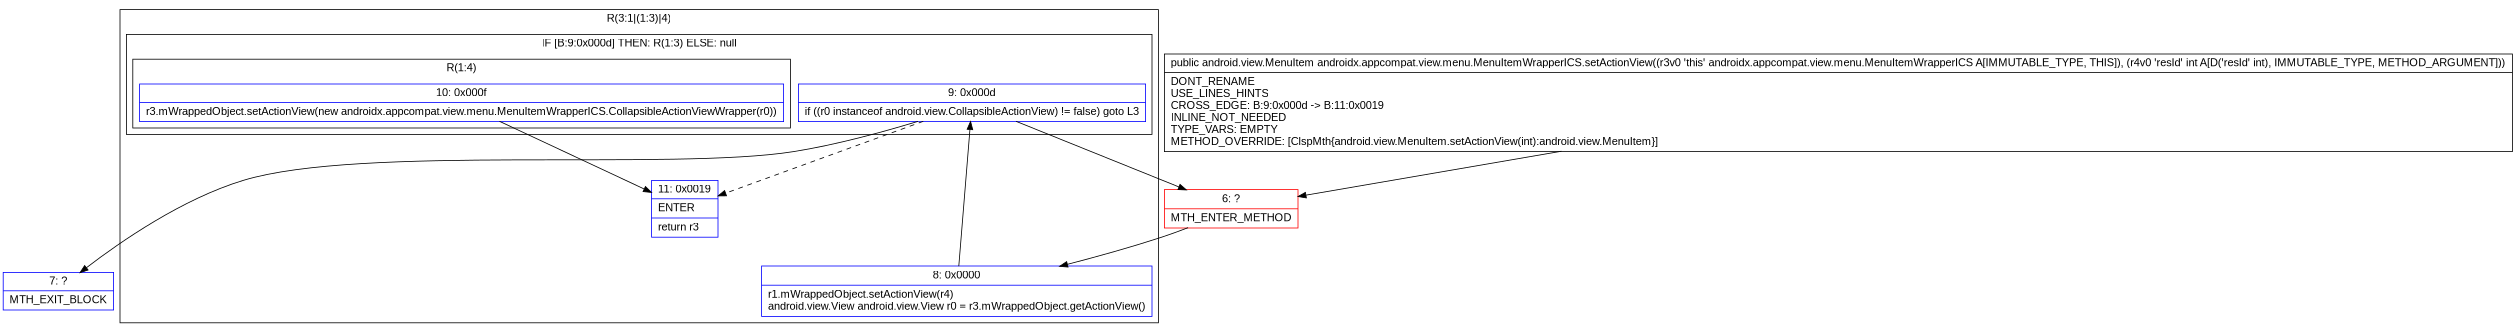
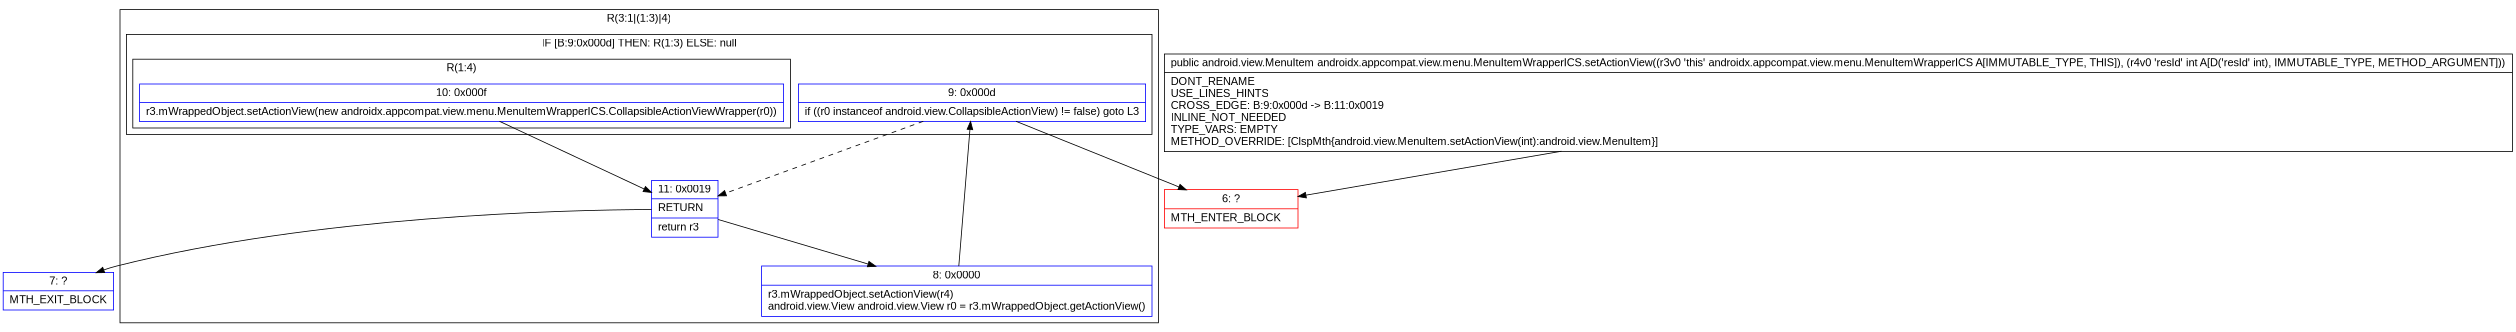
(492, 160) -> (376, 224)
(676, 208) -> (681, 208)
(1231, 218) -> (1226, 218)
(1128, 248) -> (793, 242)
(861, 294) -> (861, 294)
